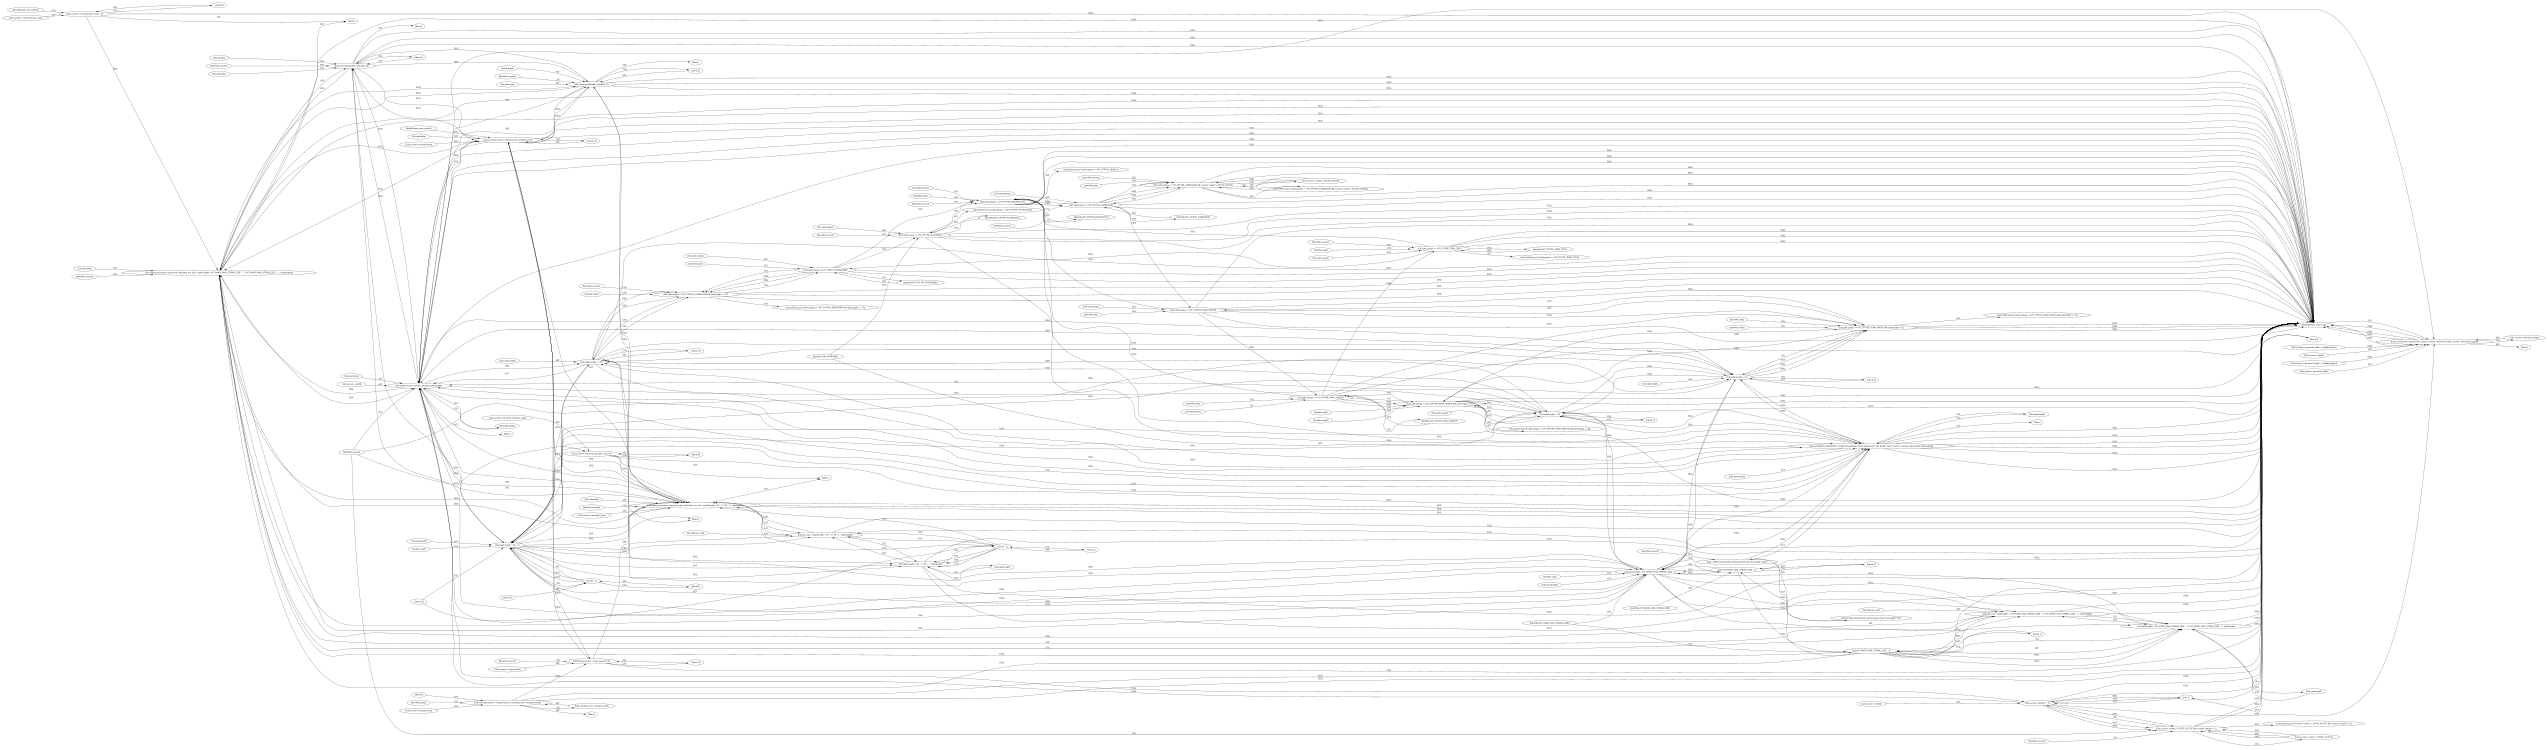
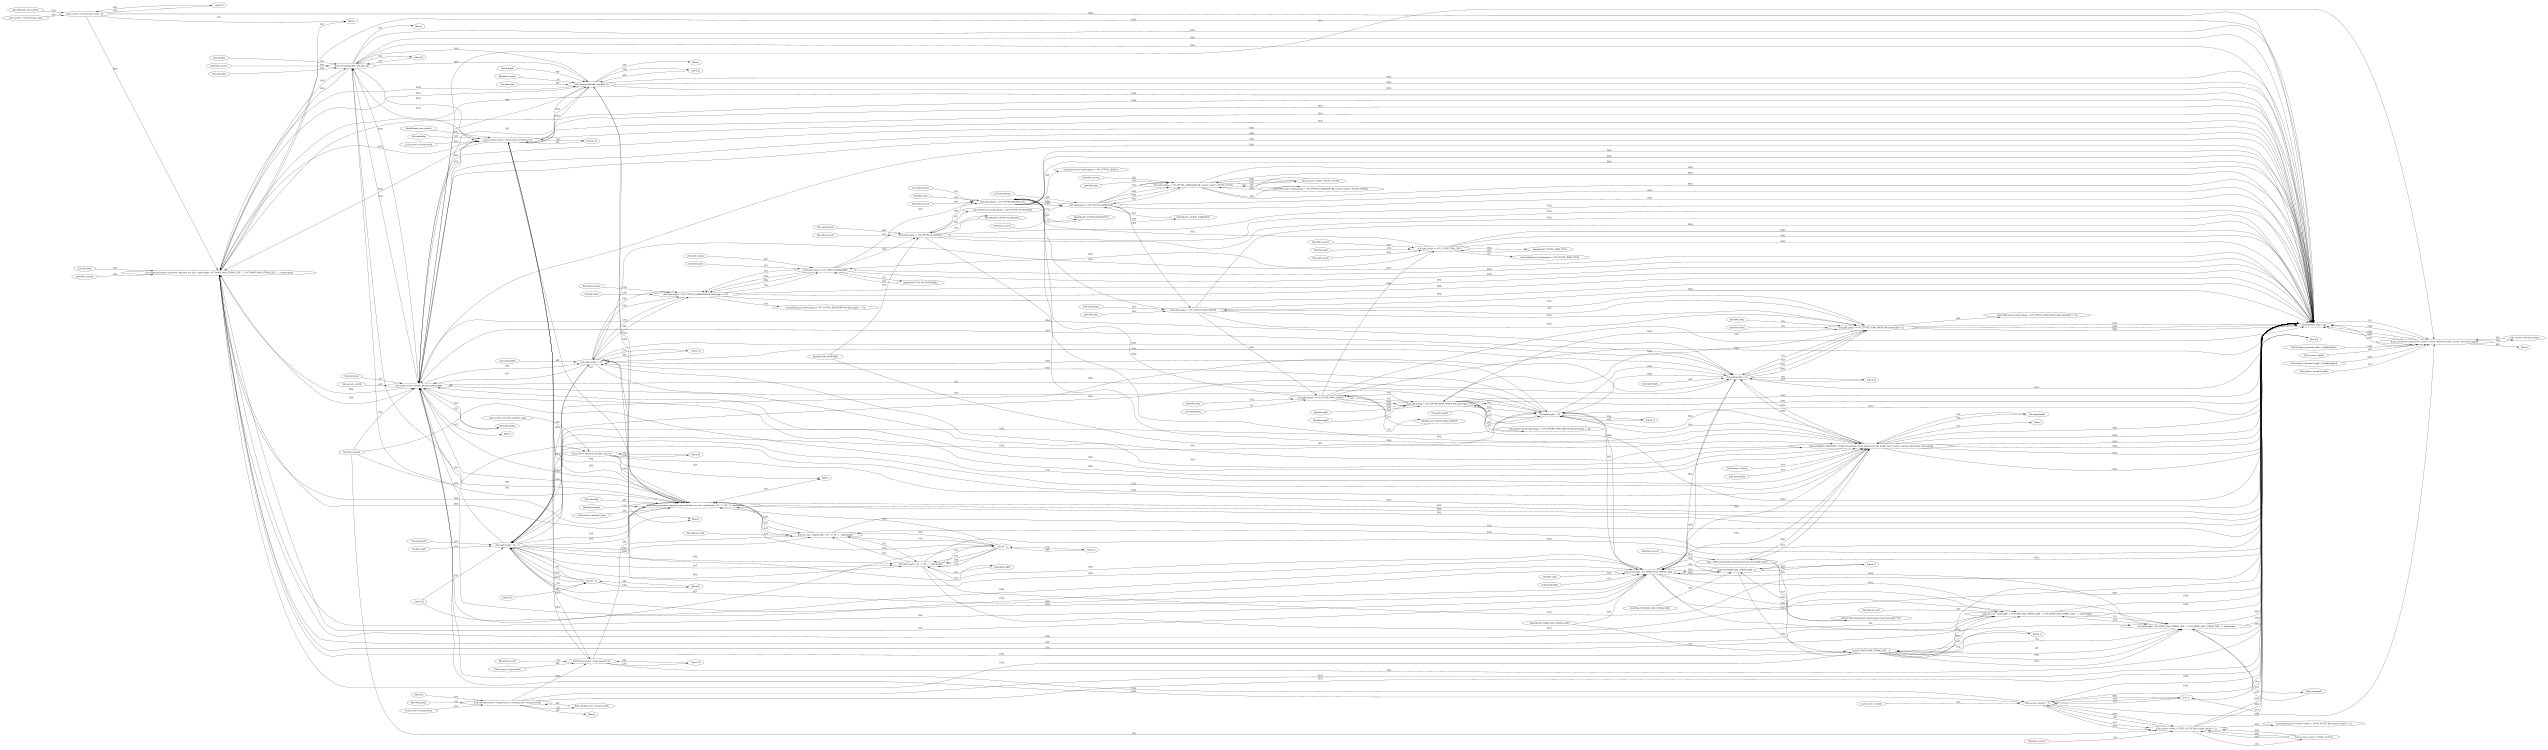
none -> (1737, 469)
(452, 471) -> none
